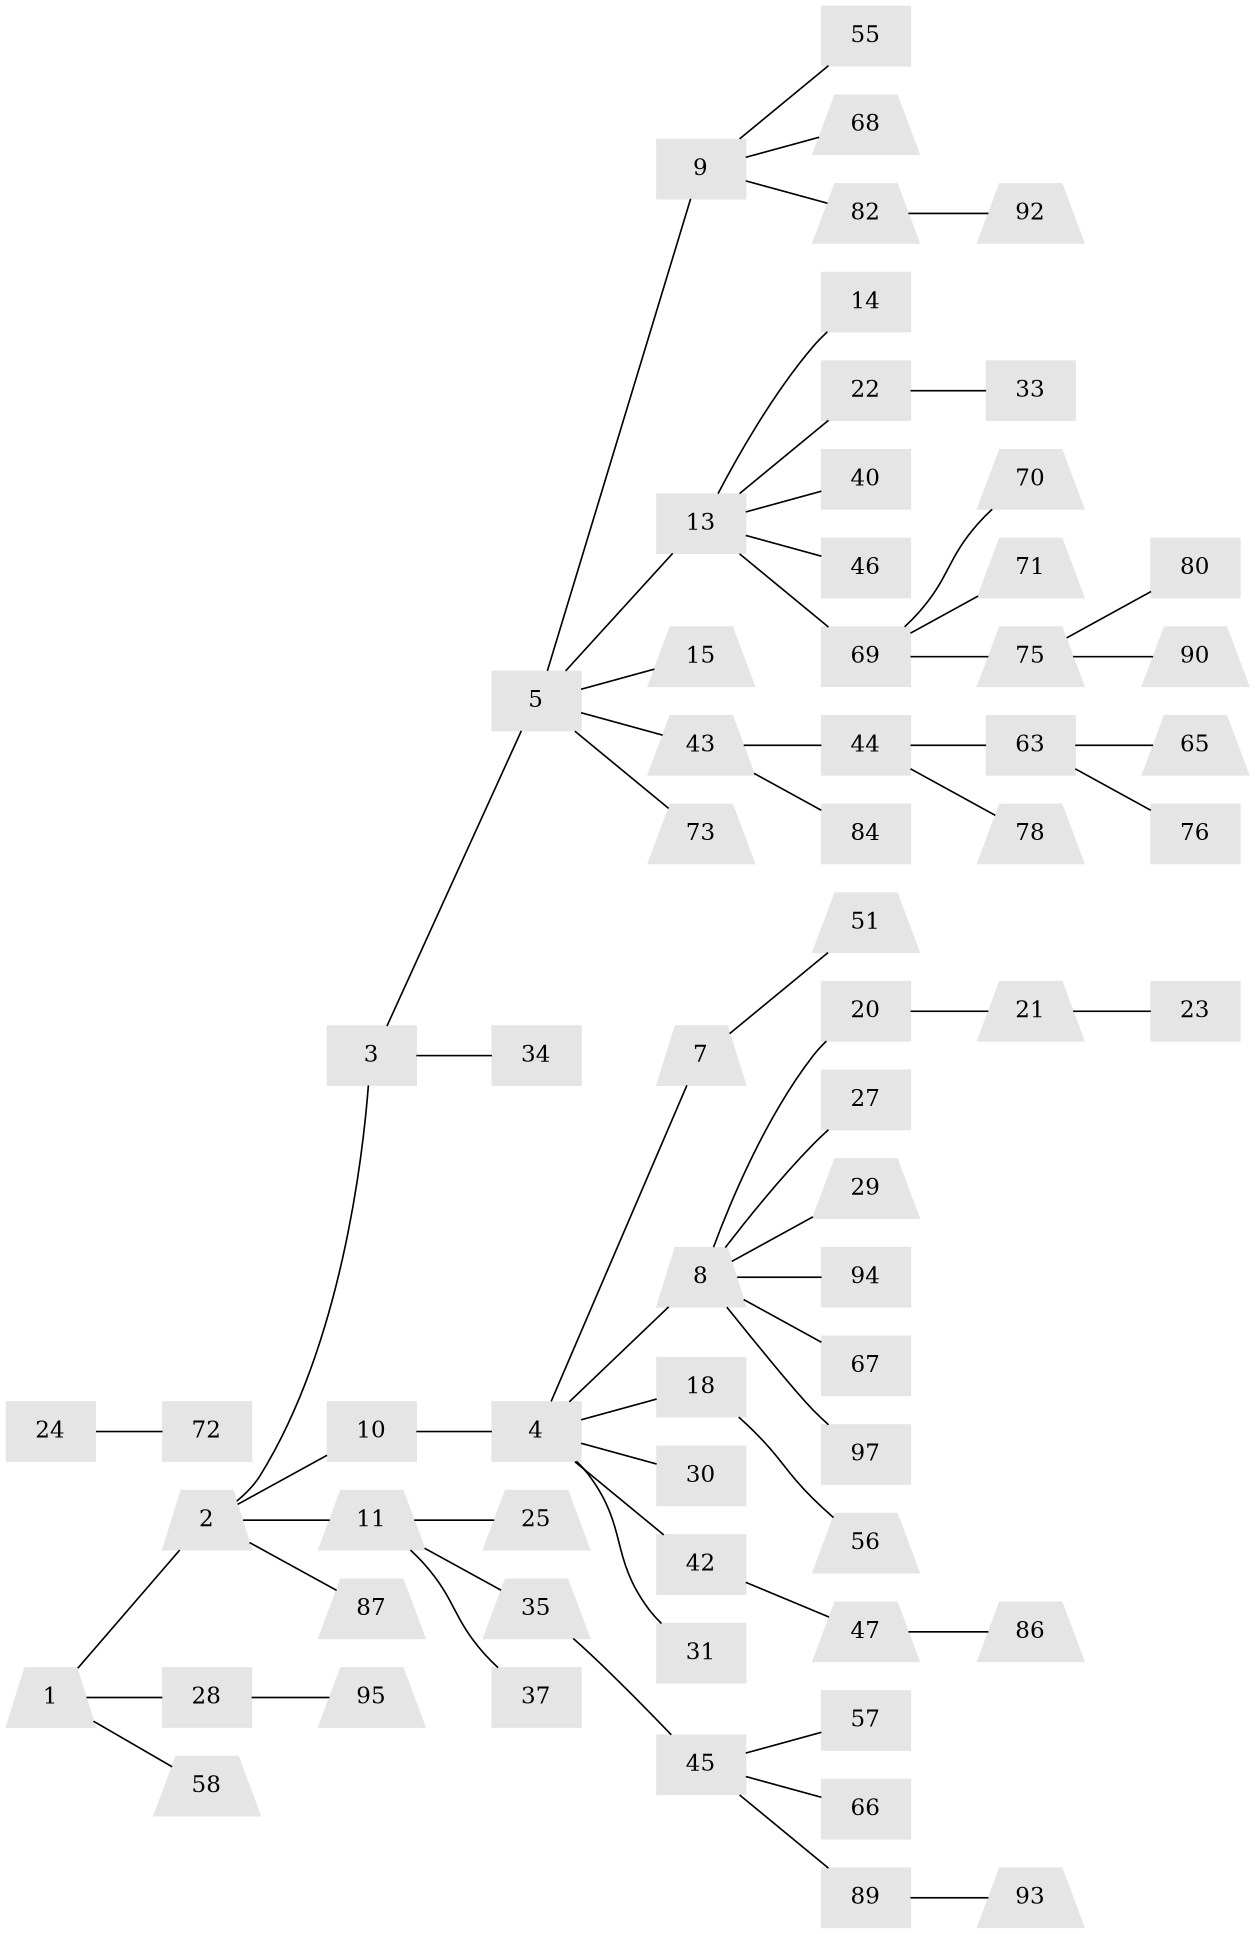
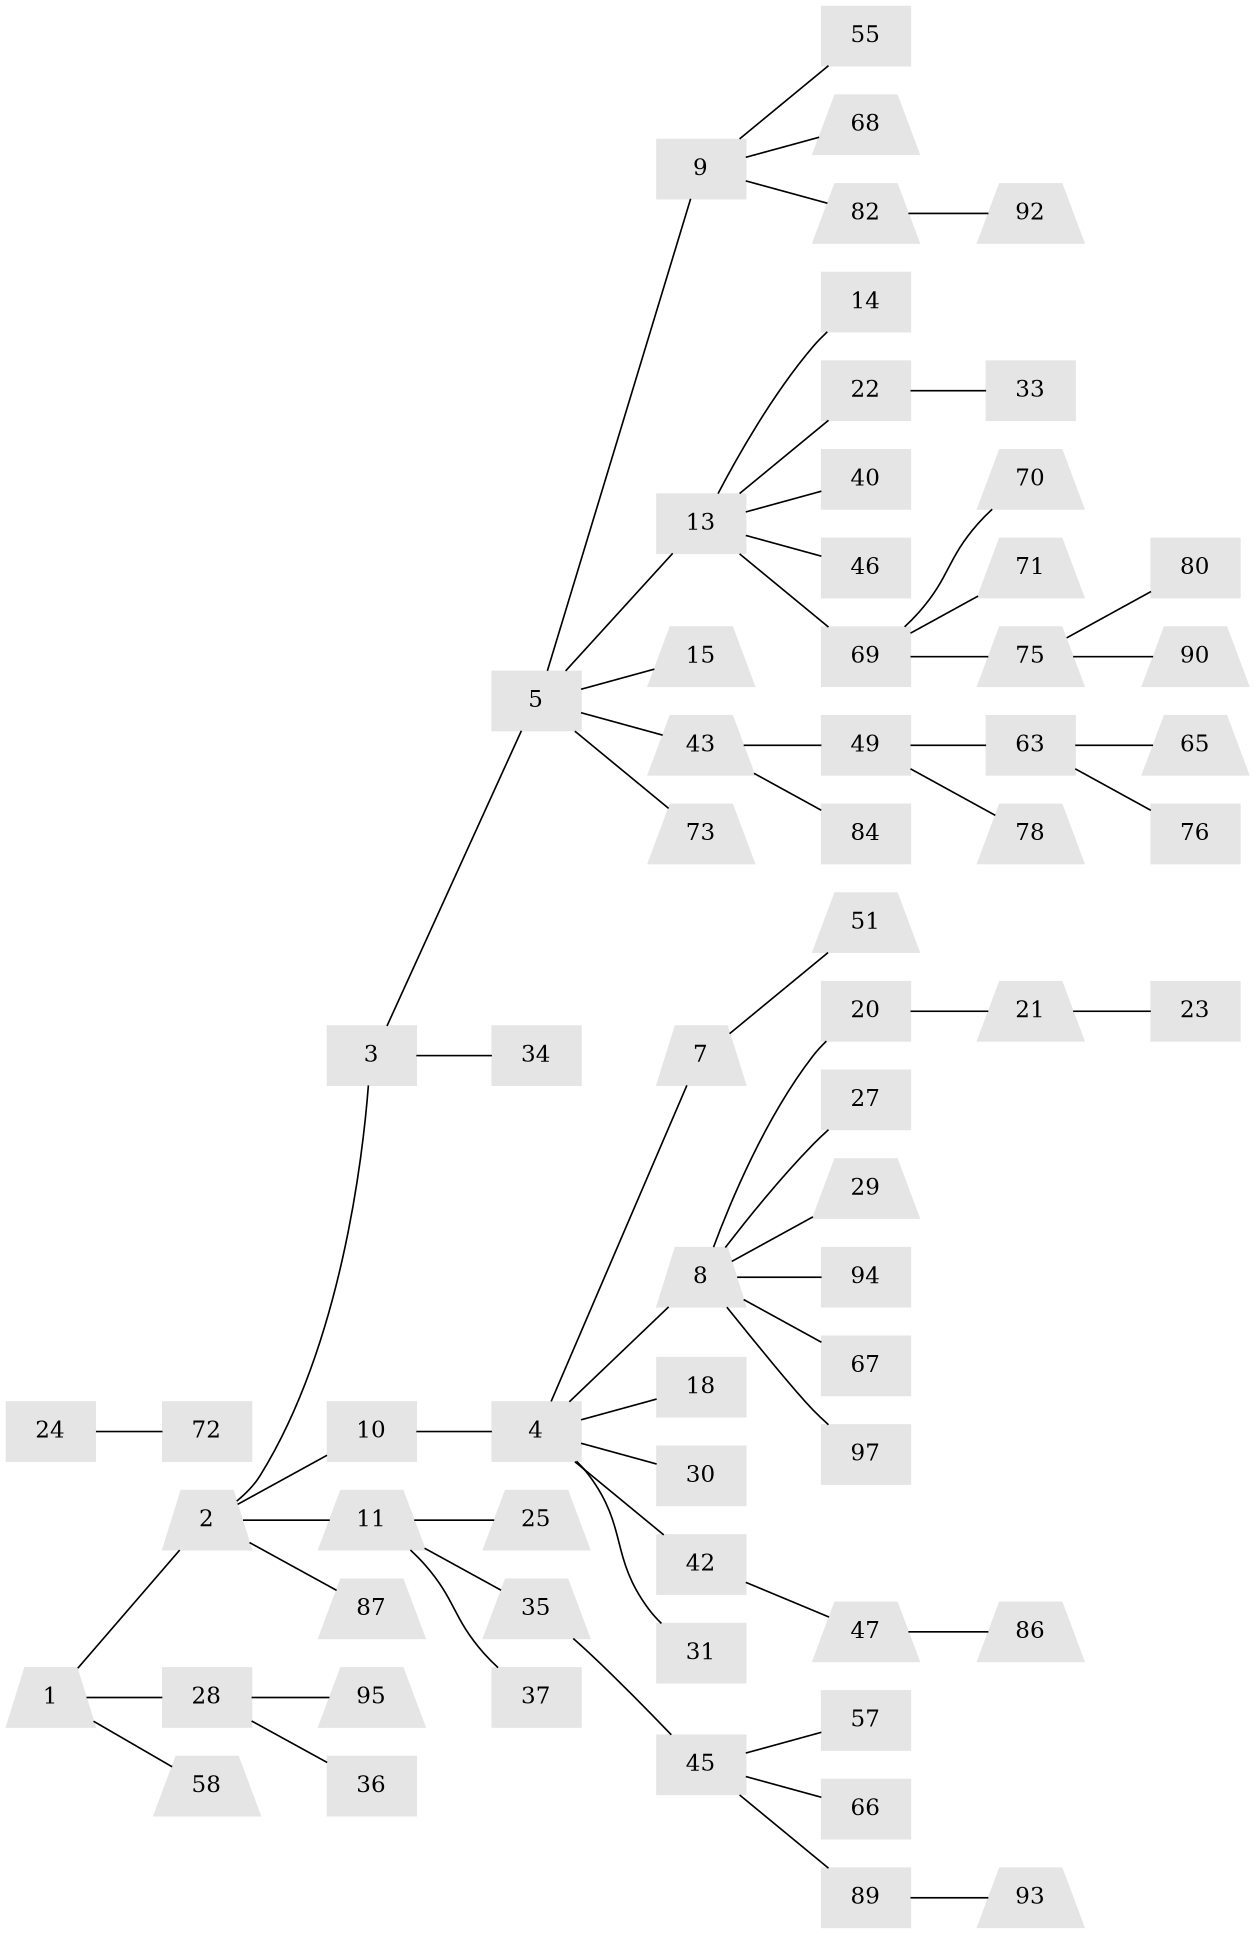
(866, 745) -> (866, 745)
(866, 1543) -> none
none -> (372, 1786)
